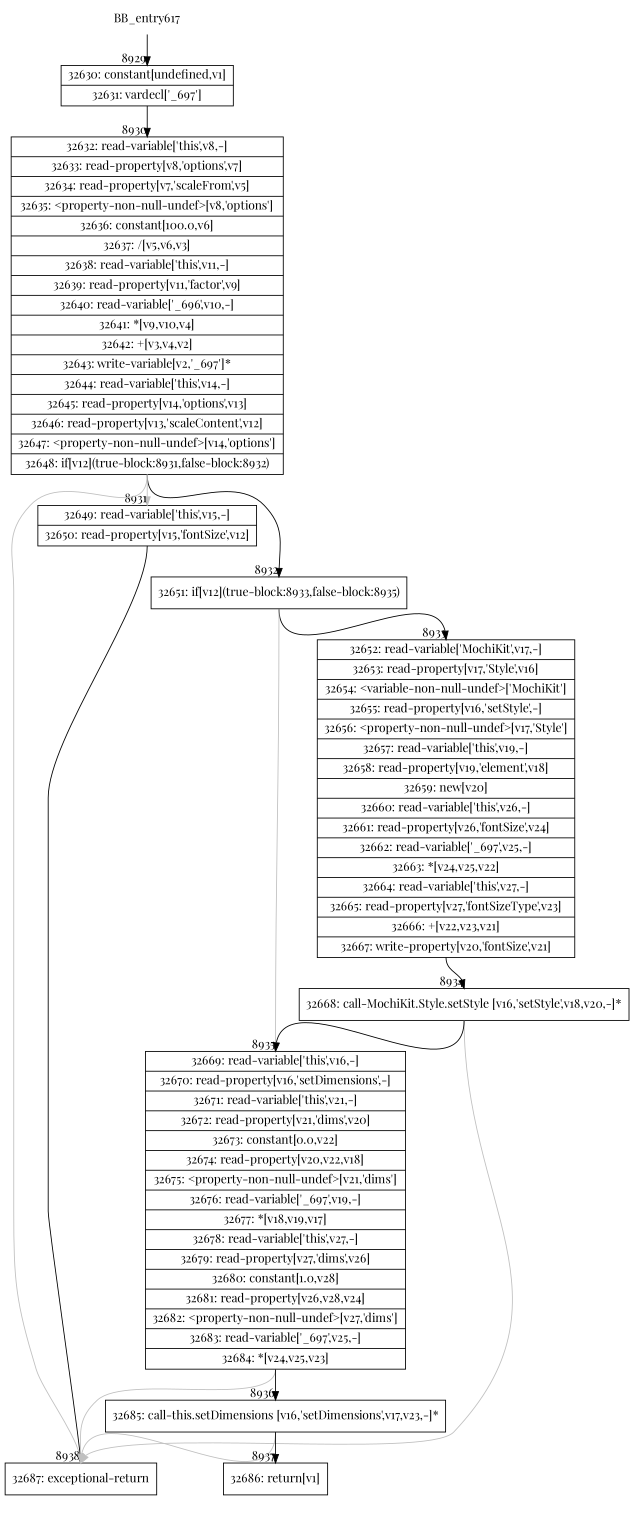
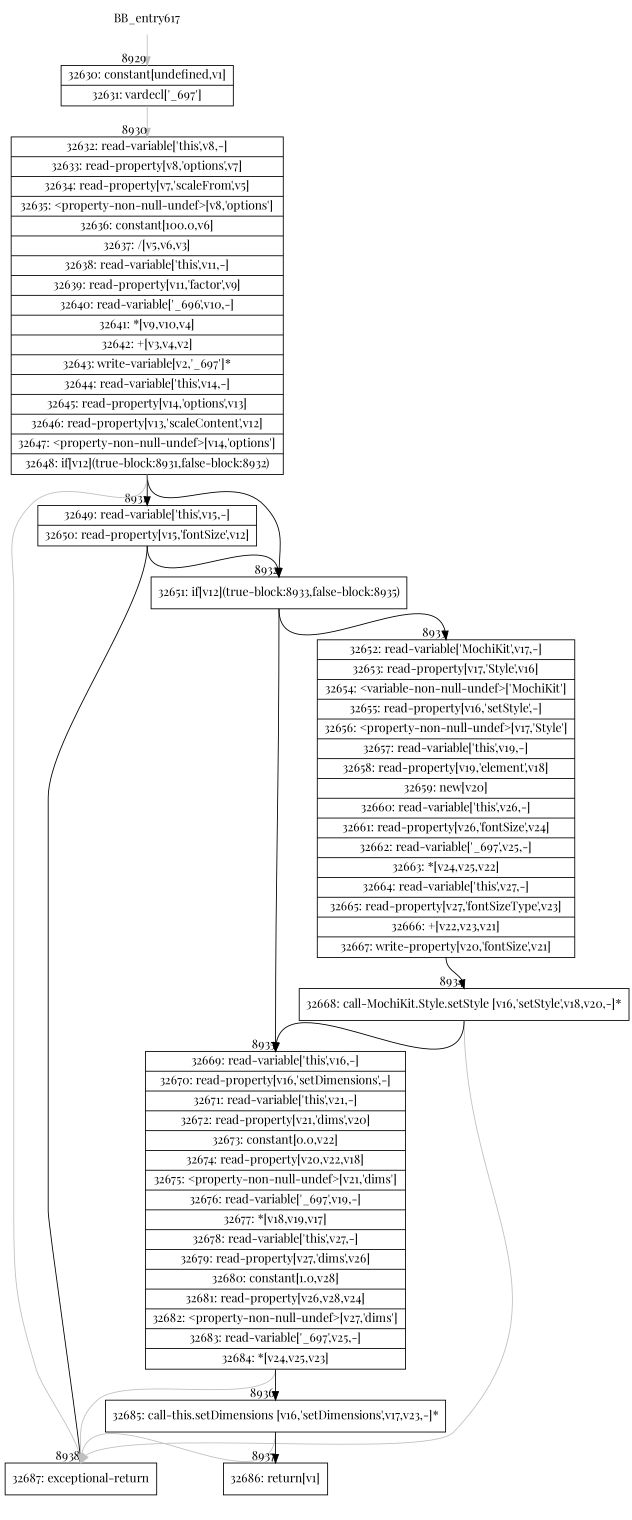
(147, 46) -> (147, 46)
(147, 117) -> (147, 117)
(147, 486) -> (147, 486)
none -> (209, 562)
(277, 826) -> (277, 826)
